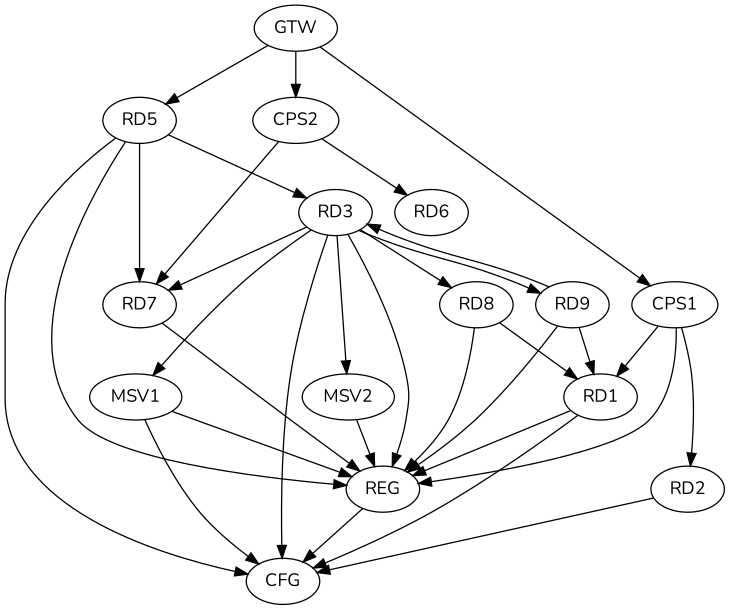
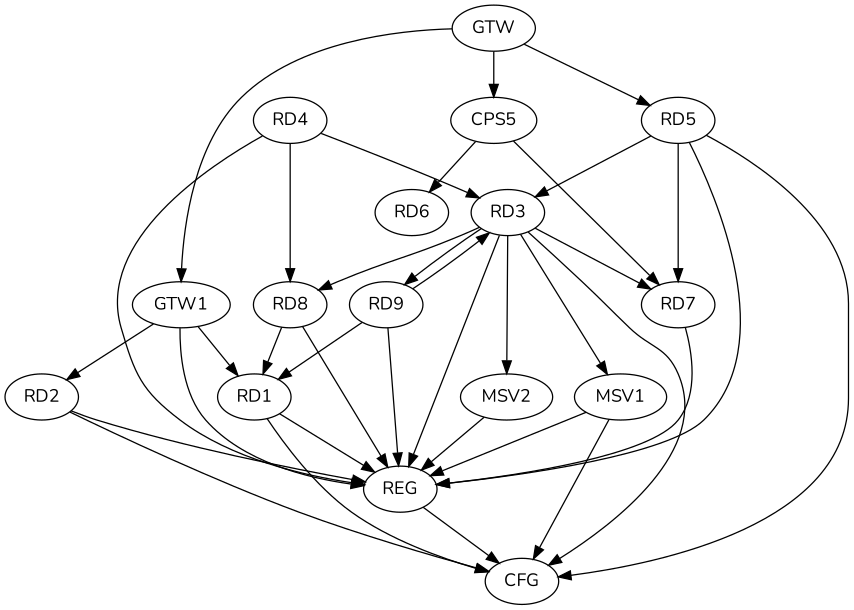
none -> (290, 120)
(296, 120) -> (494, 120)
(675, 305) -> (181, 305)
none -> (211, 450)
